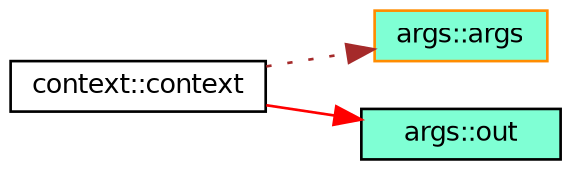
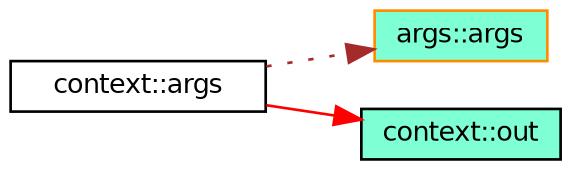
(138, 86) -> (138, 86)
(461, 134) -> (461, 134)
